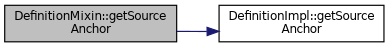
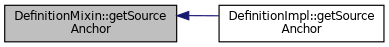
(192, 31) -> (204, 16)
